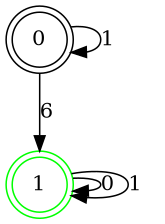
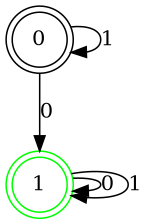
(47, 112) -> (47, 112)
